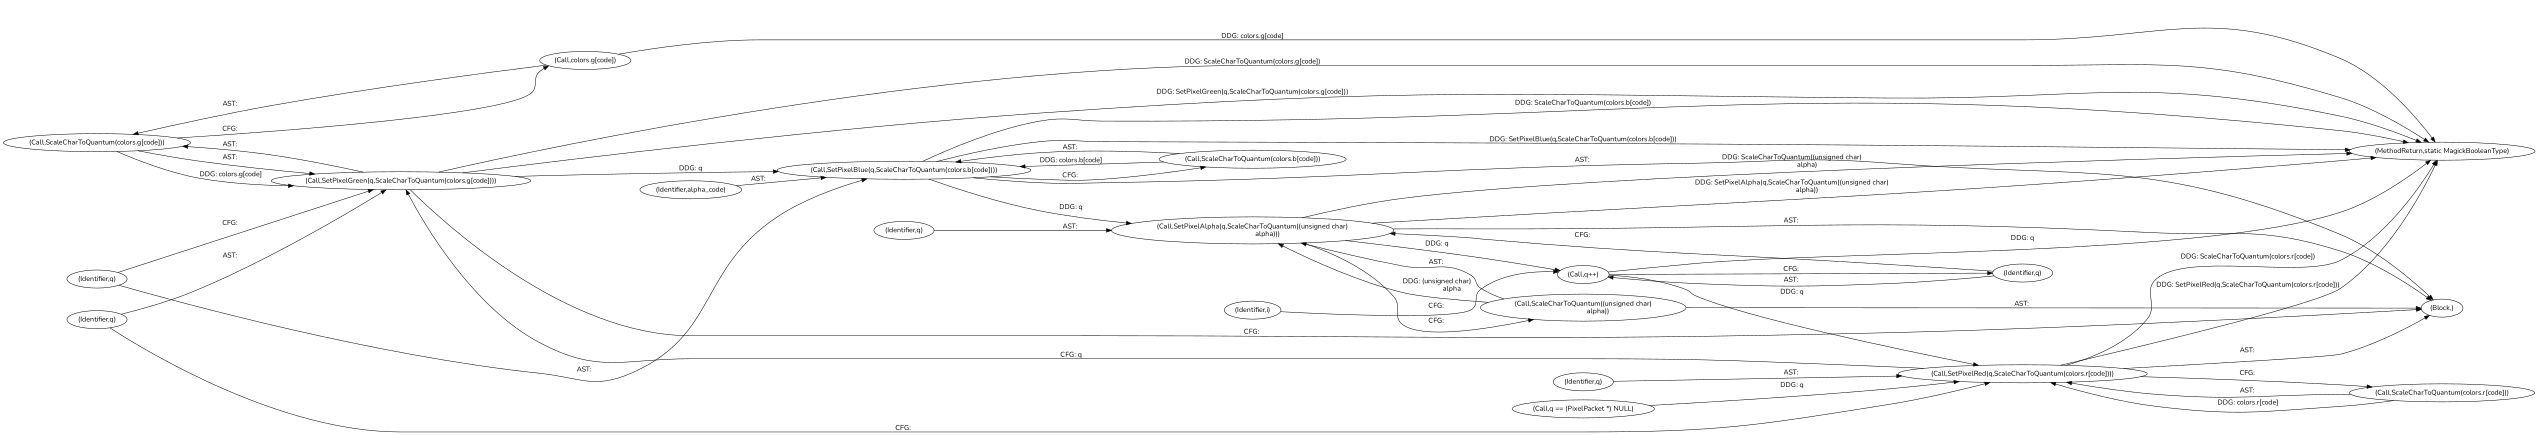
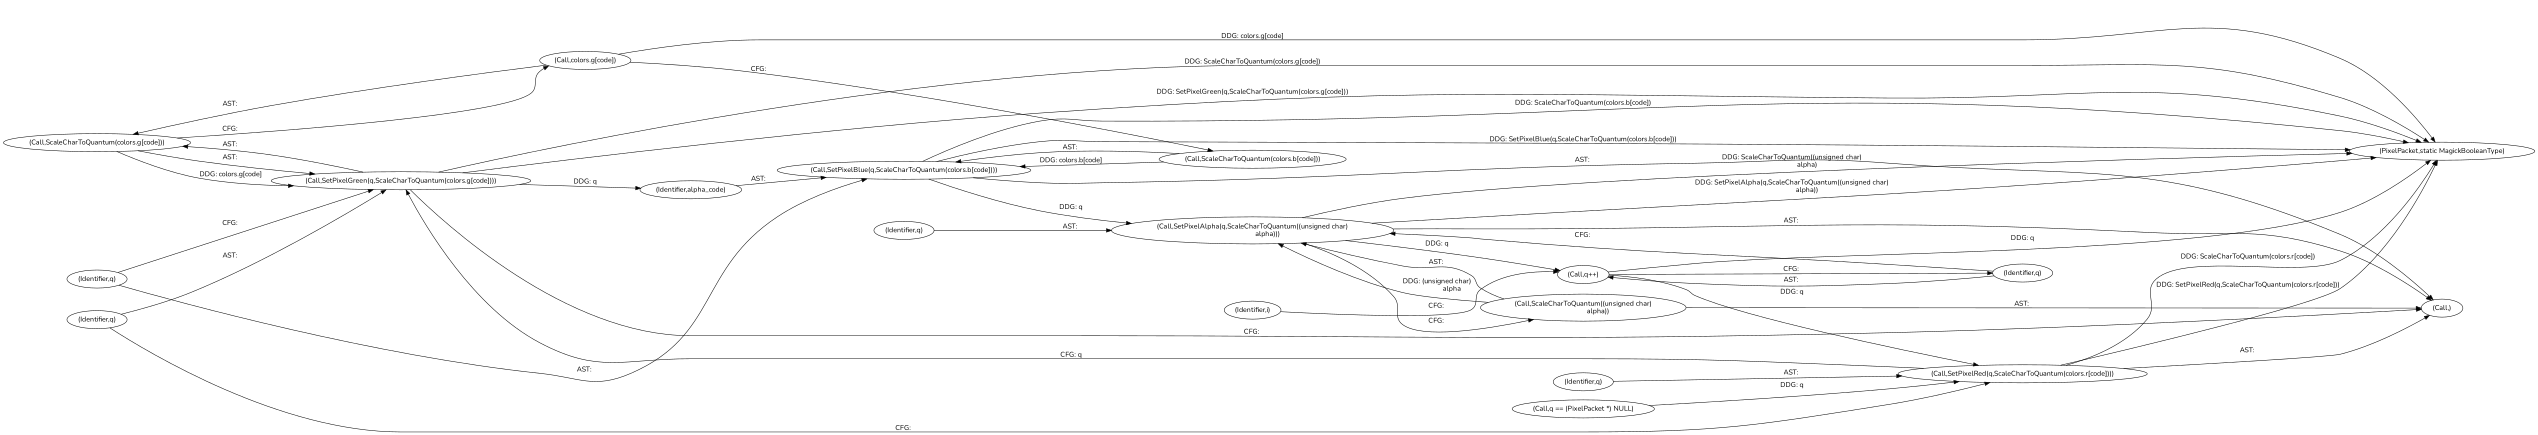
(2442, 151) -> (2442, 151)
(644, 174) -> (578, 186)
(1096, 180) -> (920, 97)
(2442, 308) -> (2442, 308)
(2442, 393) -> none
